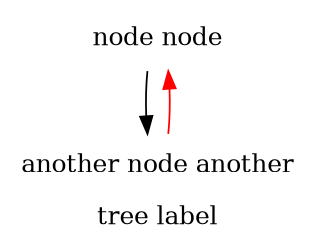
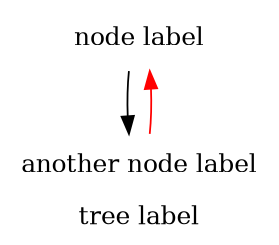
(158, 39) -> (139, 39)
(158, 166) -> (139, 166)
